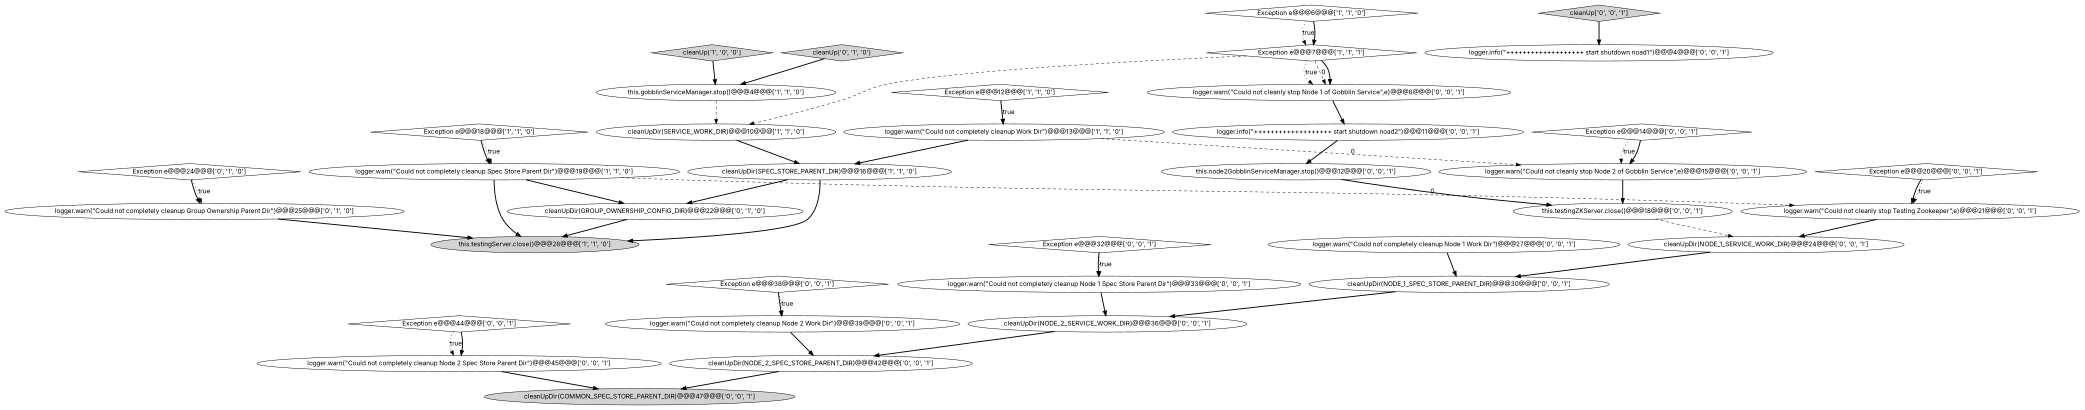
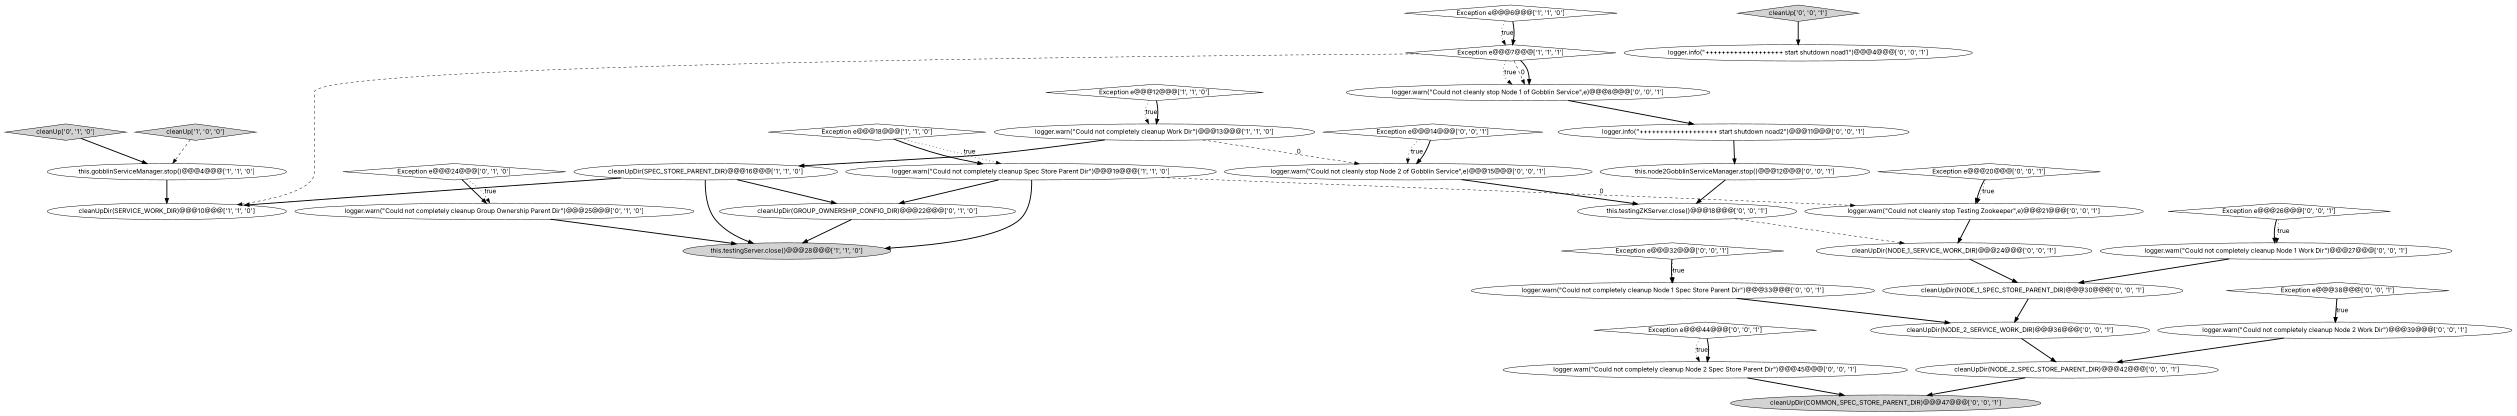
(714, 70) -> (183, 150)
(716, 110) -> (167, 189)
(766, 151) -> (435, 191)
none -> (2279, 211)
